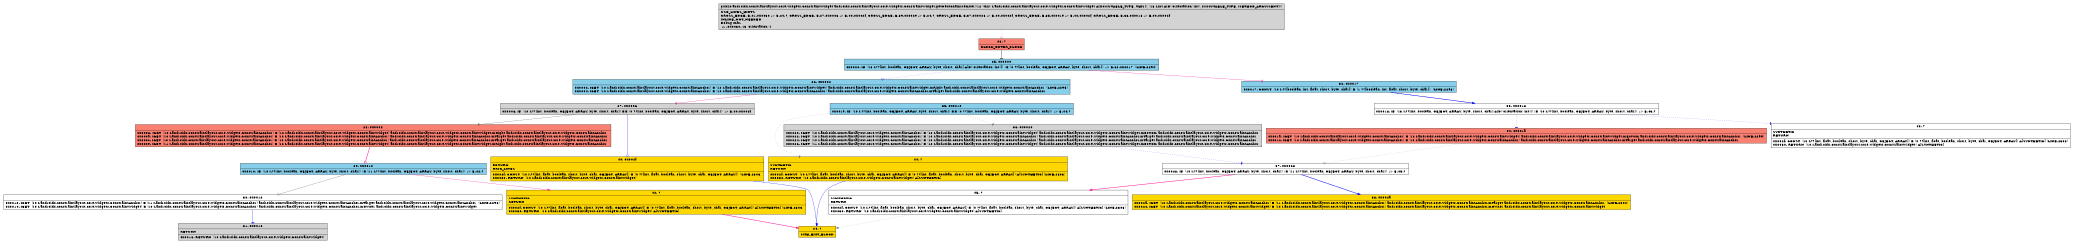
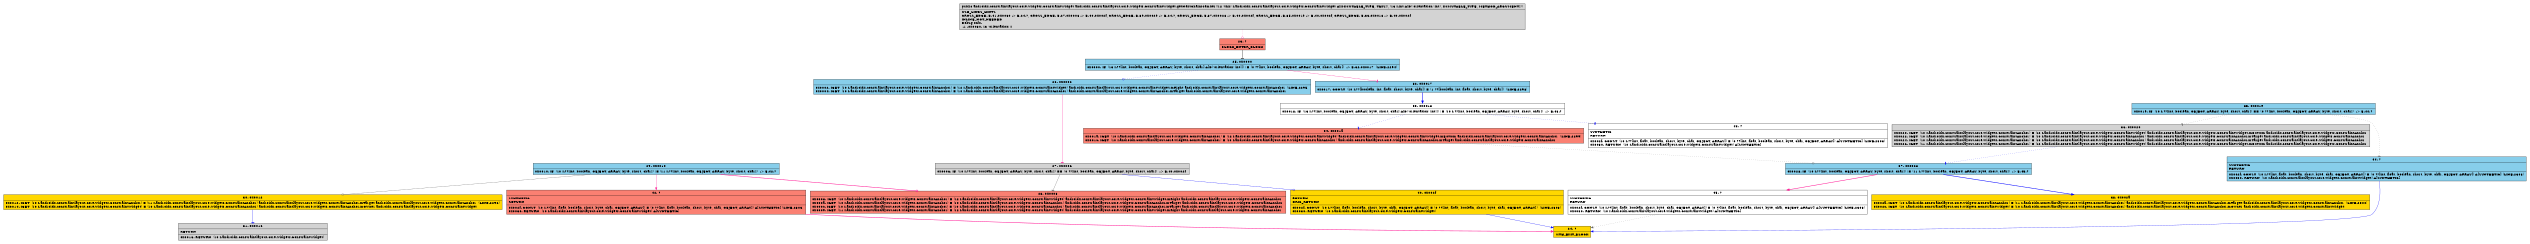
(368, 154) -> (818, 183)
(504, 169) -> (1306, 202)
(918, 169) -> (2377, 169)
(1285, 169) -> (1909, 169)
(253, 202) -> (253, 202)
(656, 202) -> (656, 202)
